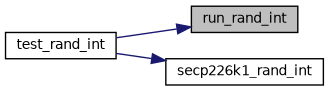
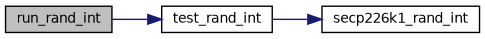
(147, 33) -> (130, 19)
